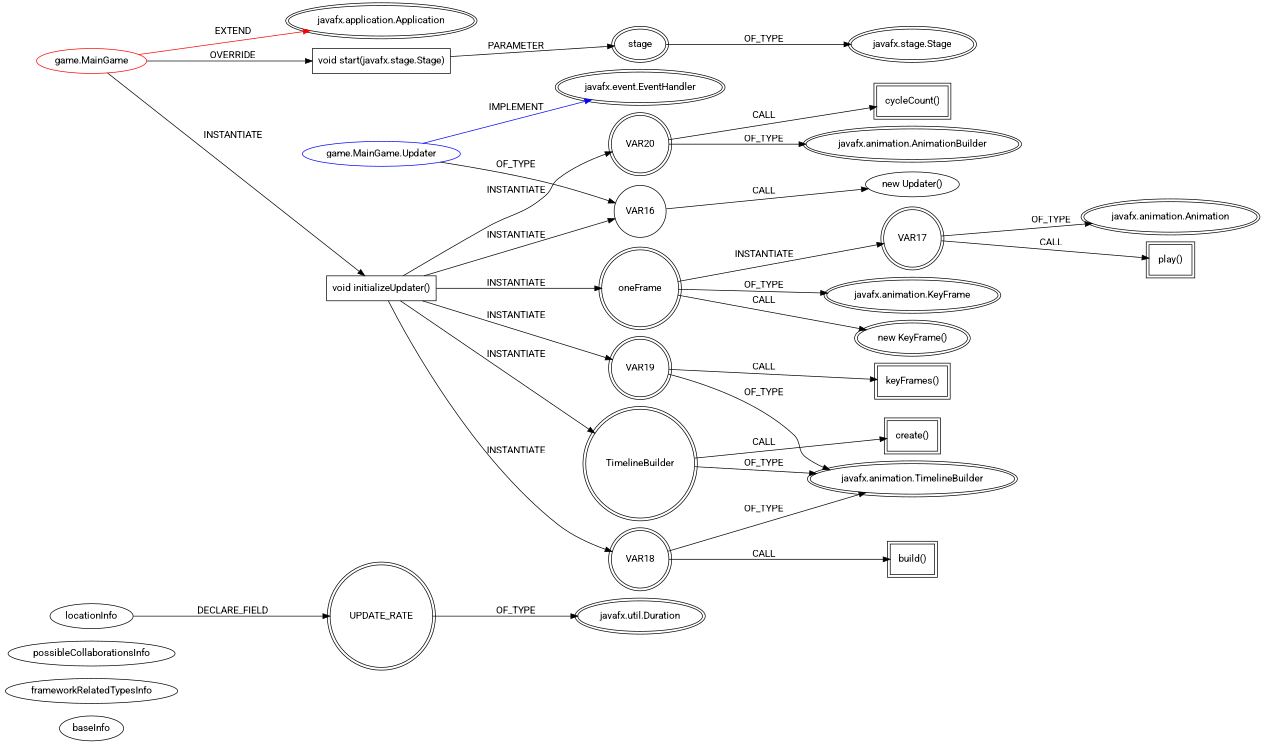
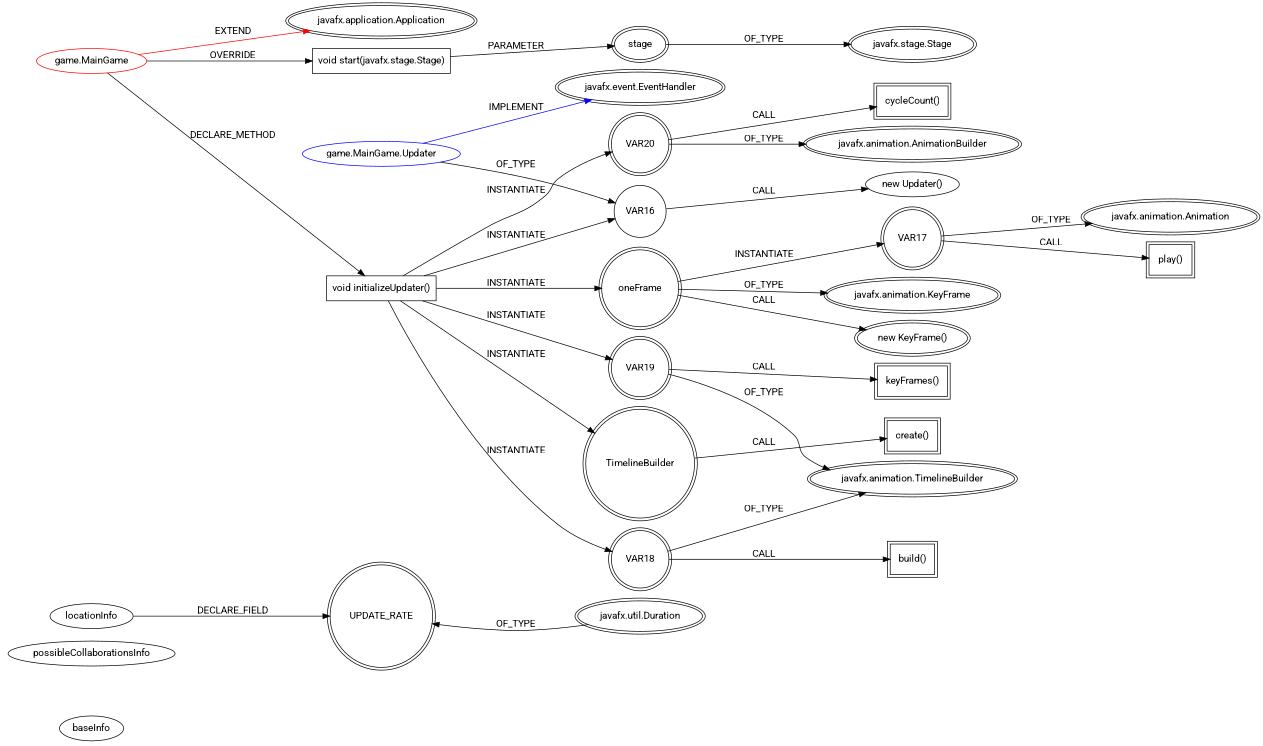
(233, 135) -> (233, 135)
(752, 470) -> none
(502, 616) -> (514, 631)
(92, 691) -> none
